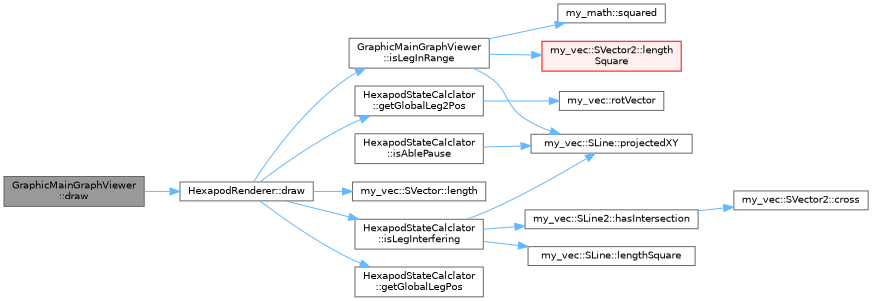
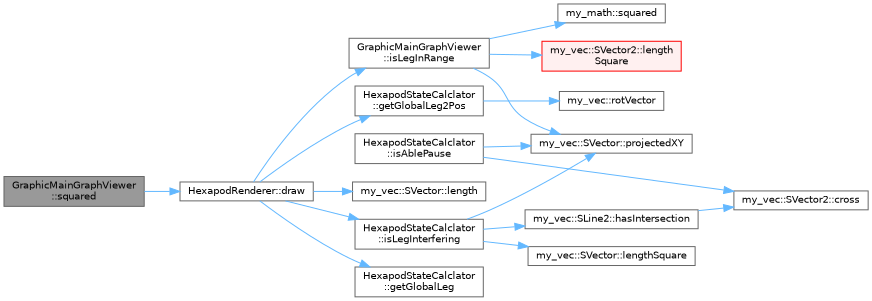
(612, 144) -> (612, 144)
none -> (603, 174)
(74, 191) -> (74, 191)
(612, 256) -> (612, 256)
(419, 282) -> (419, 282)
